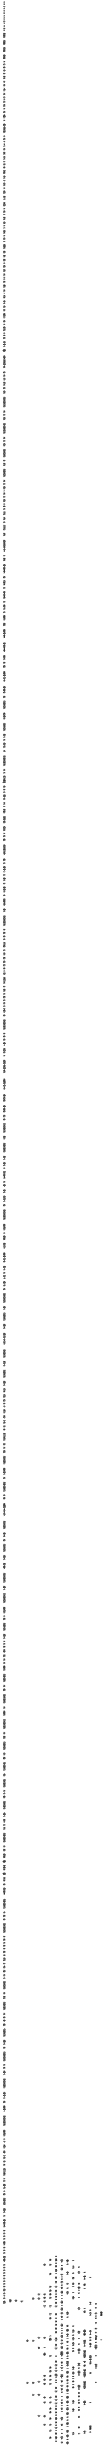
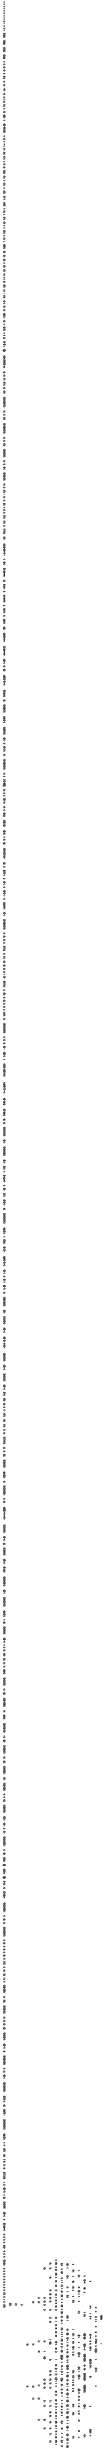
none -> (4, 461)
